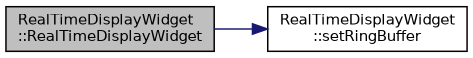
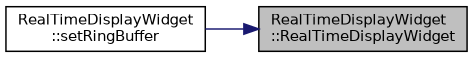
(233, 29) -> (225, 29)
